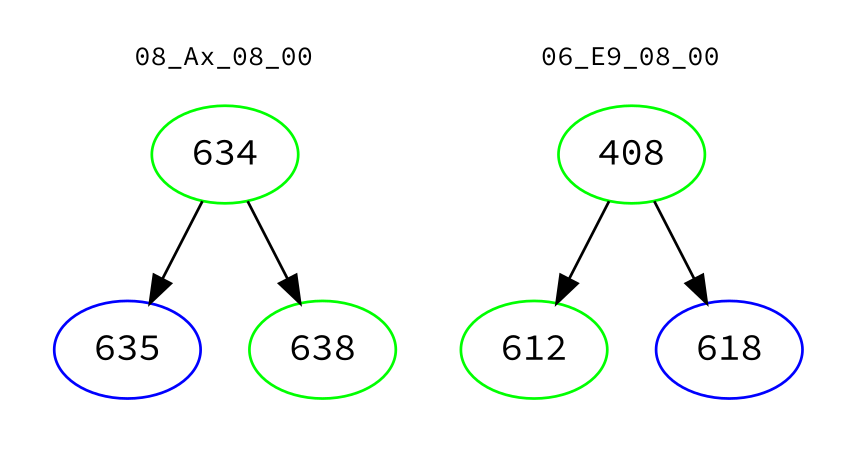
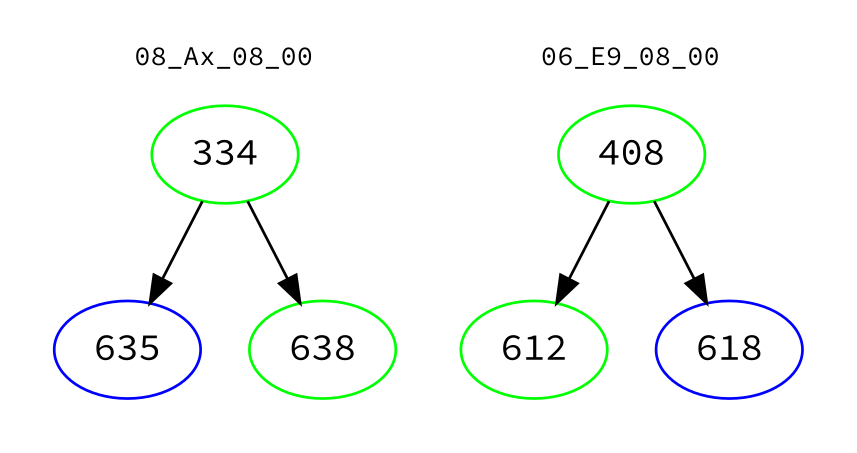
(225, 155) -> (225, 155)
